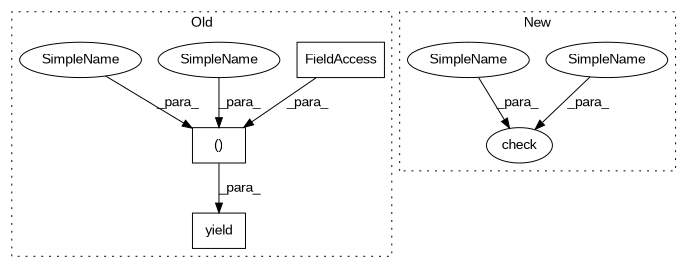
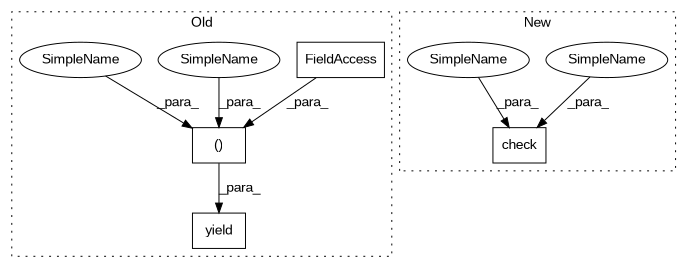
(519, 145) -> (519, 145)
